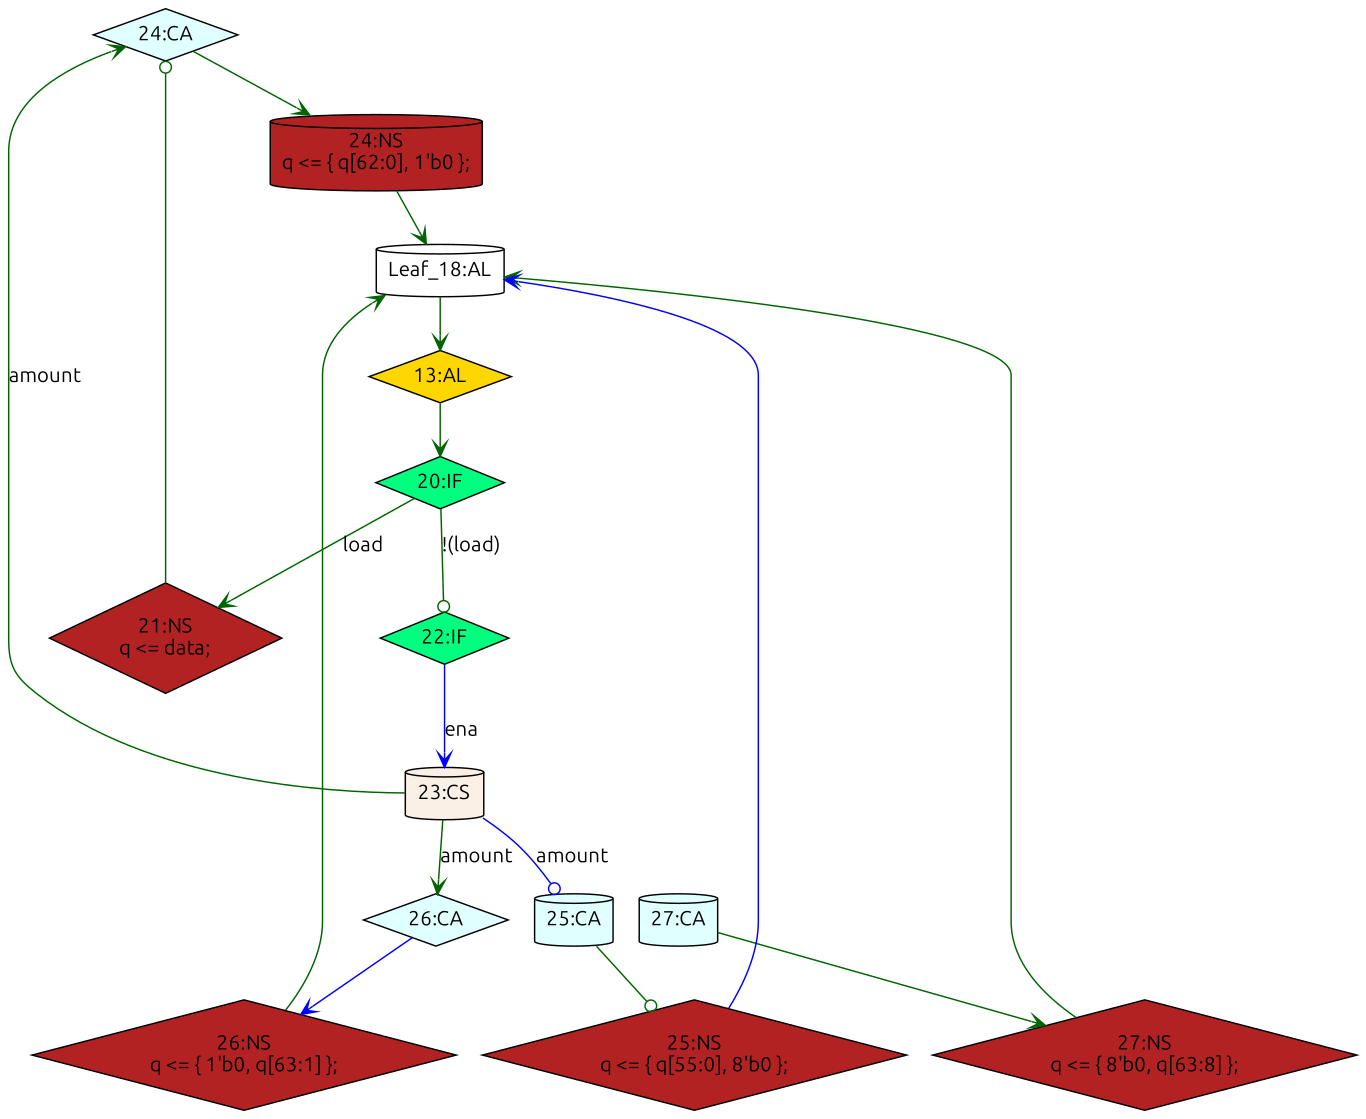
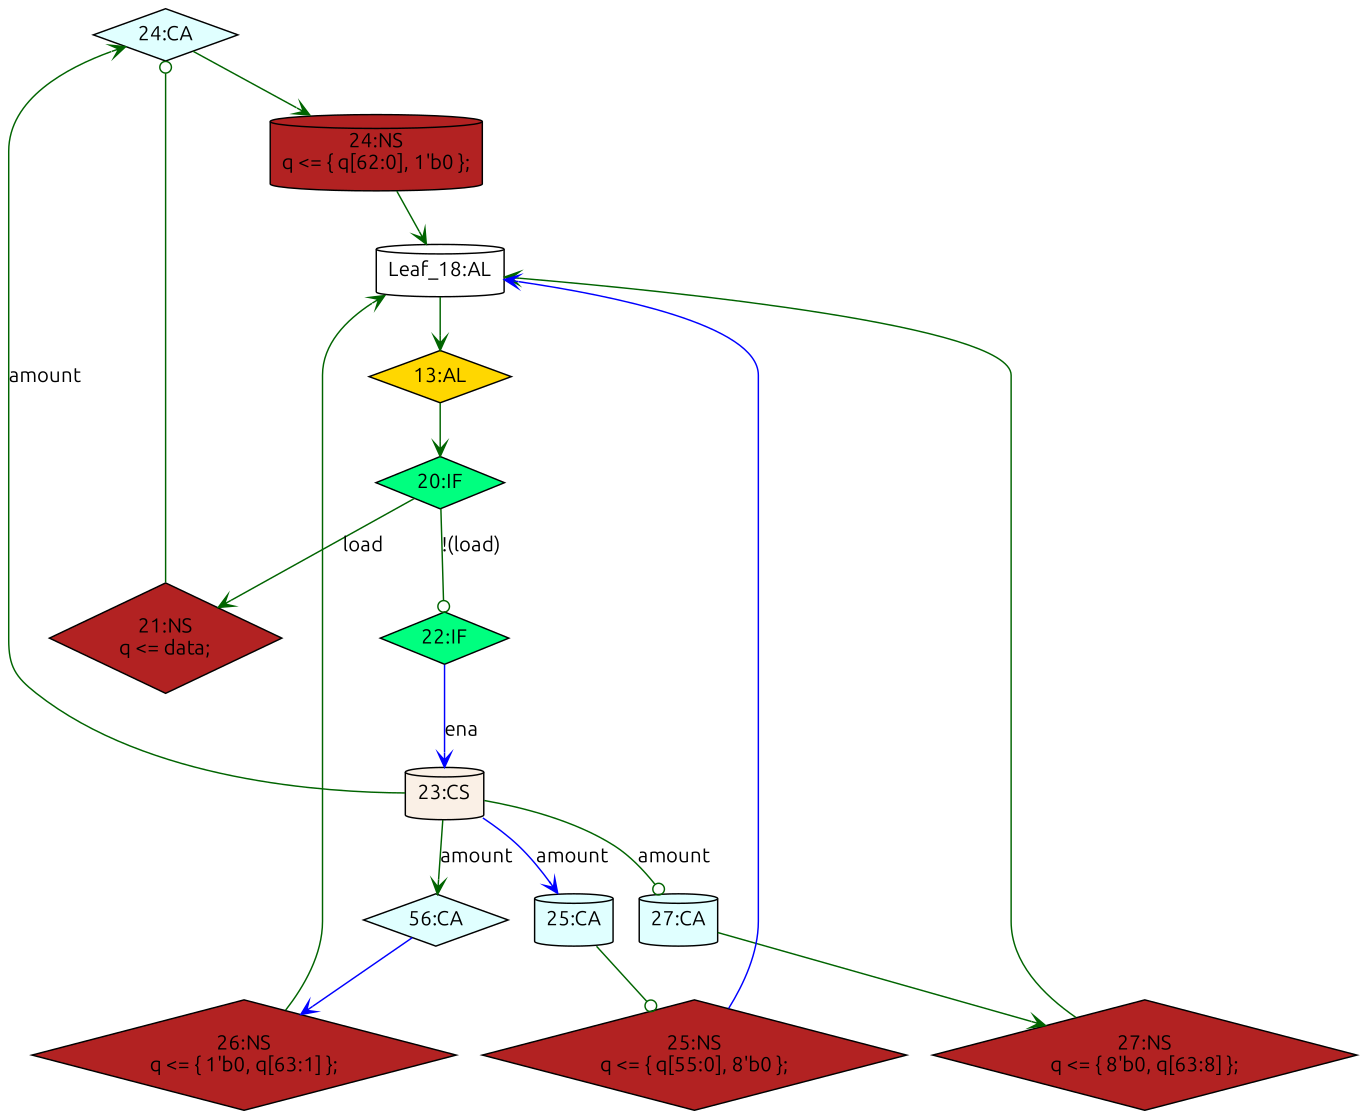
none -> (578, 827)
(520, 847) -> (520, 847)
(436, 920) -> (436, 920)
